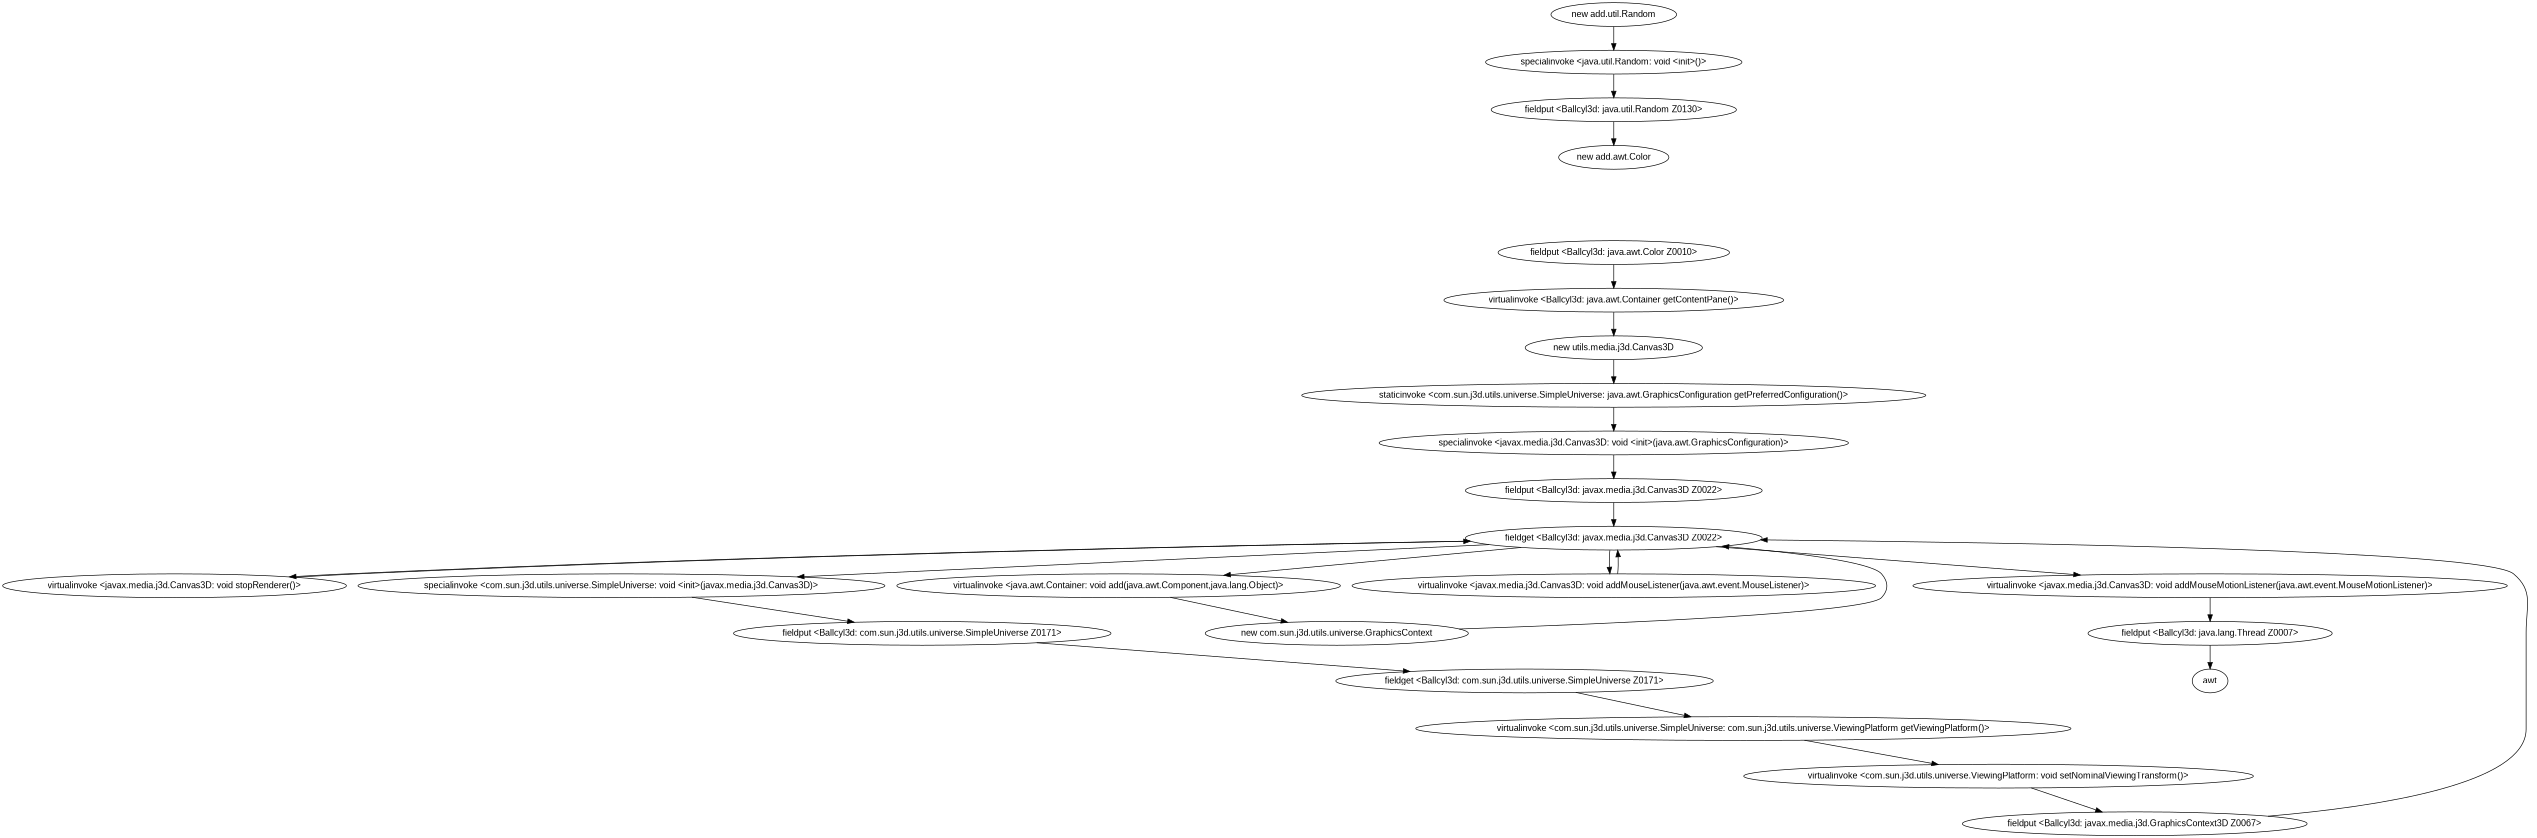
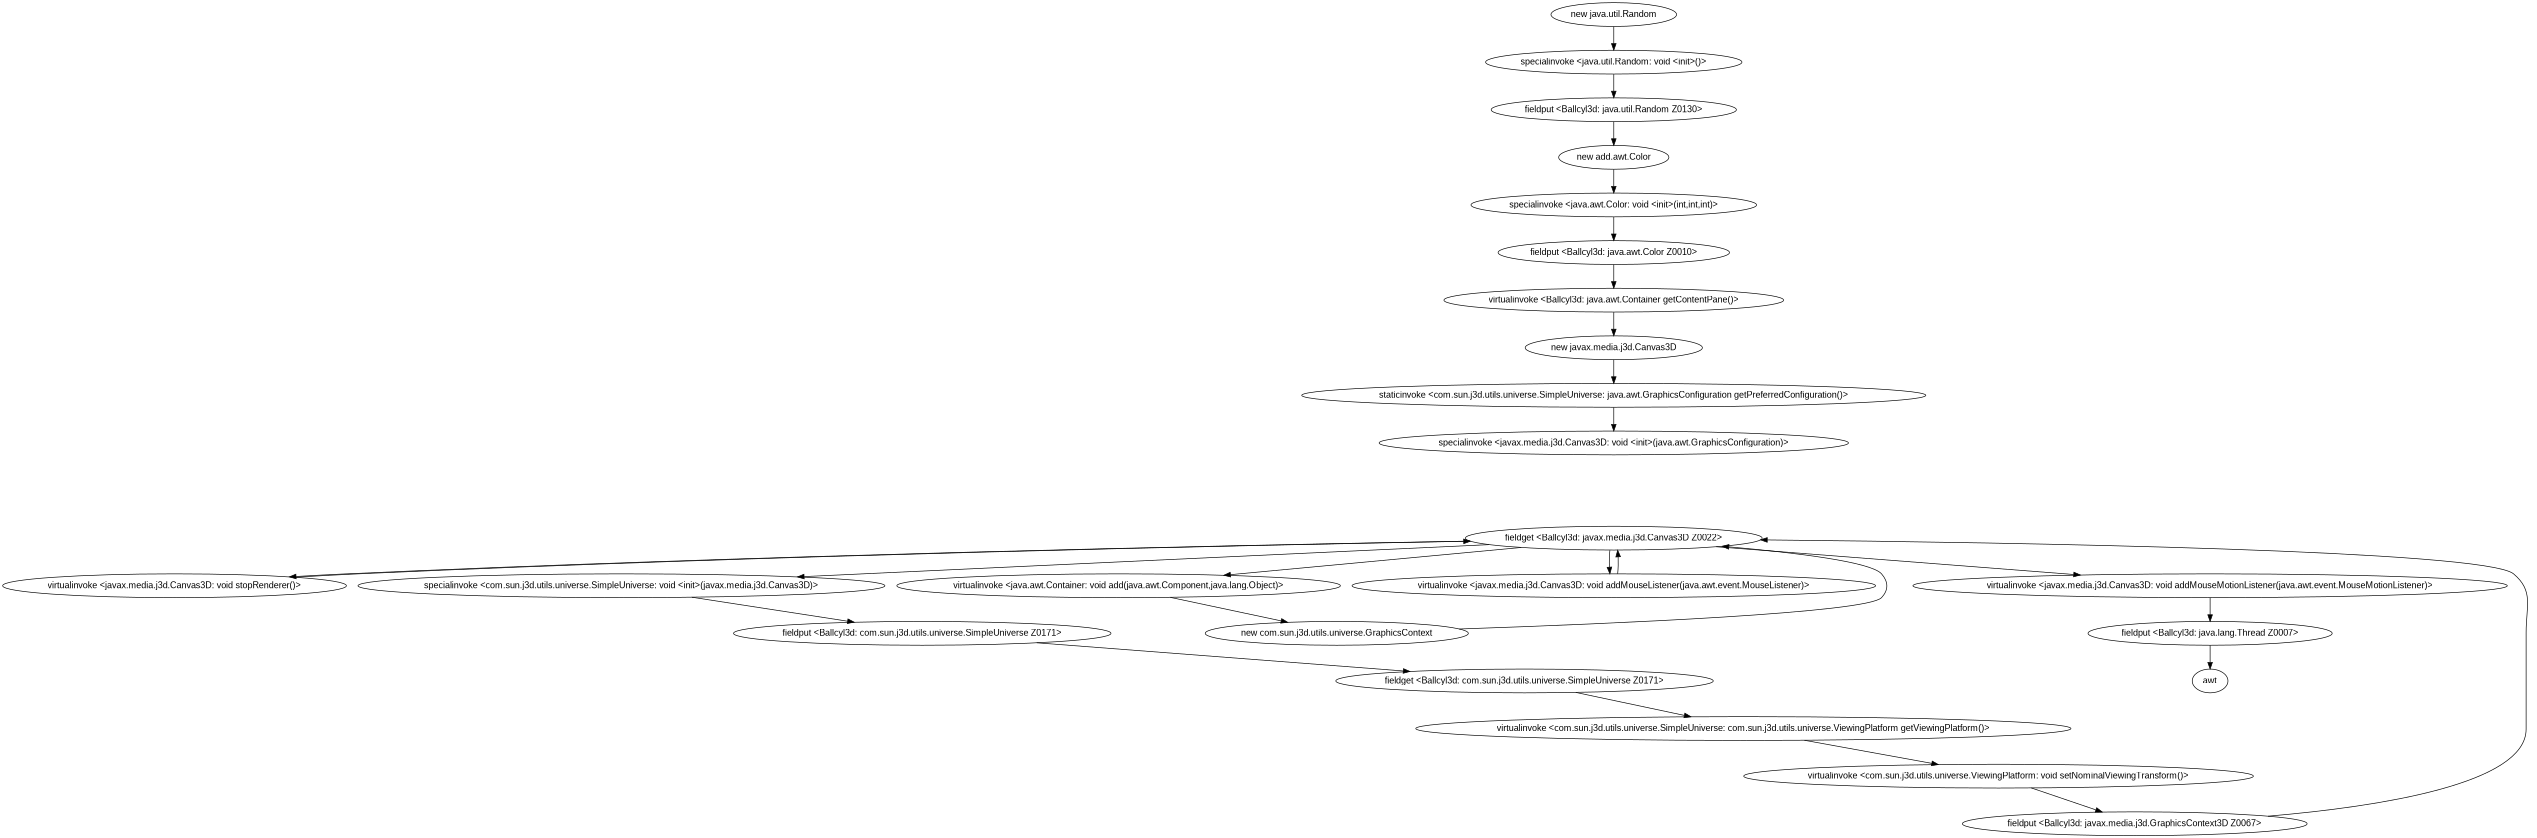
(1614, 15) -> (1614, 15)
none -> (1614, 205)
(1614, 348) -> (1614, 348)
(1614, 491) -> none
